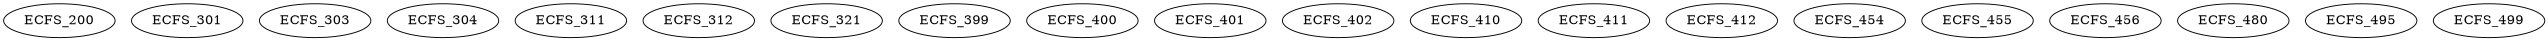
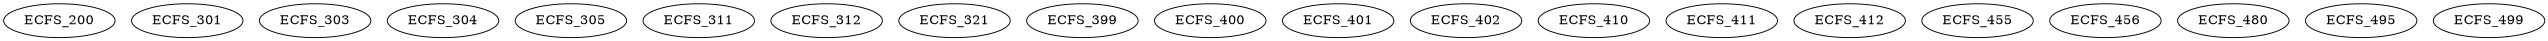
none -> (571, 21)
(1850, 21) -> none
